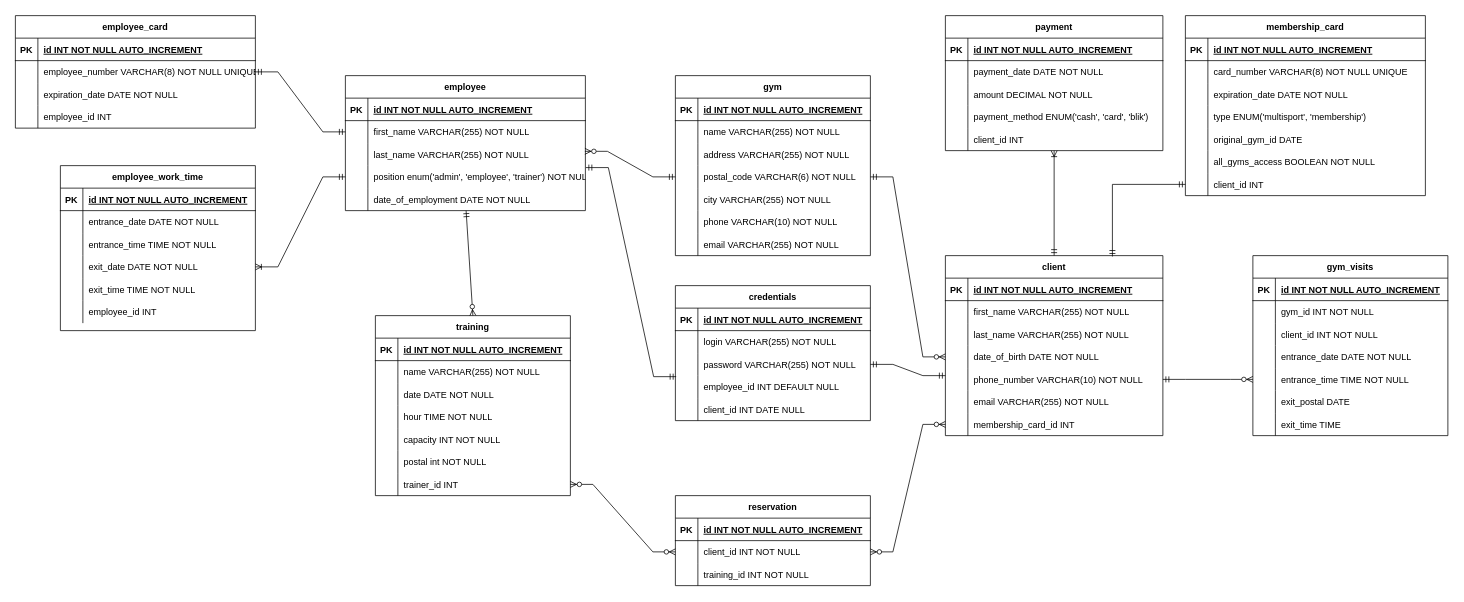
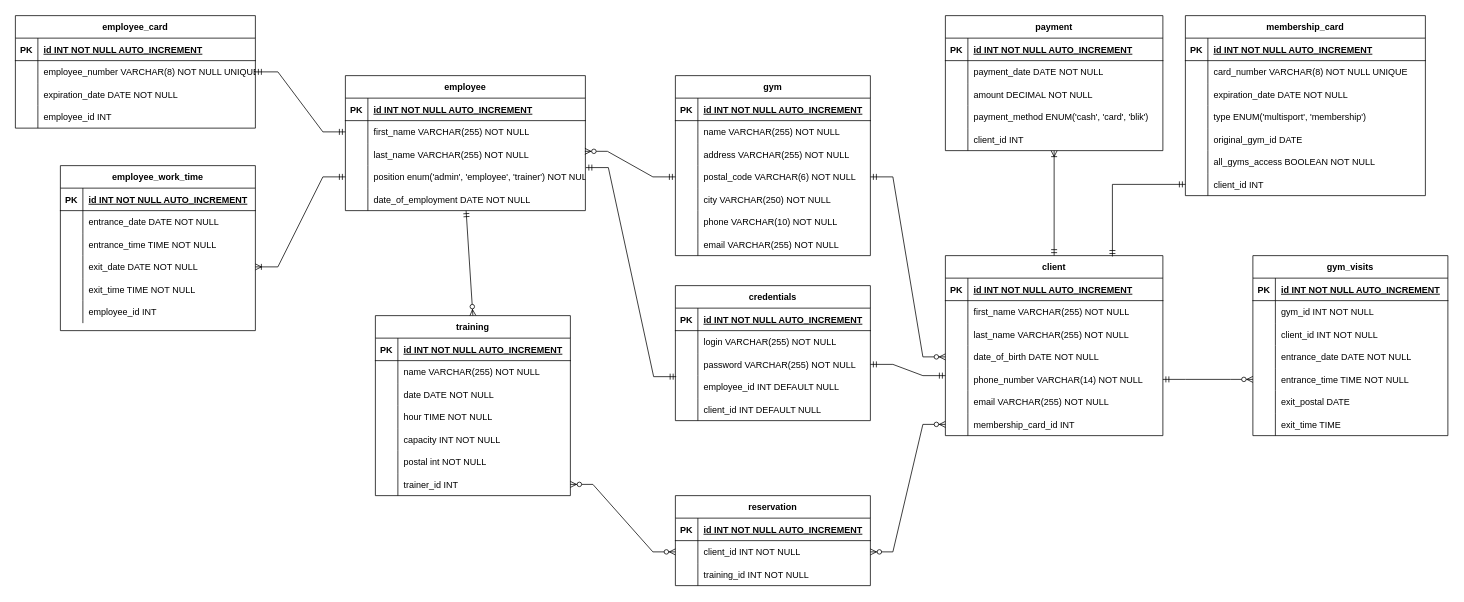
(764, 200) -> (764, 200)
(1053, 380) -> (1053, 380)
(754, 410) -> (762, 410)
